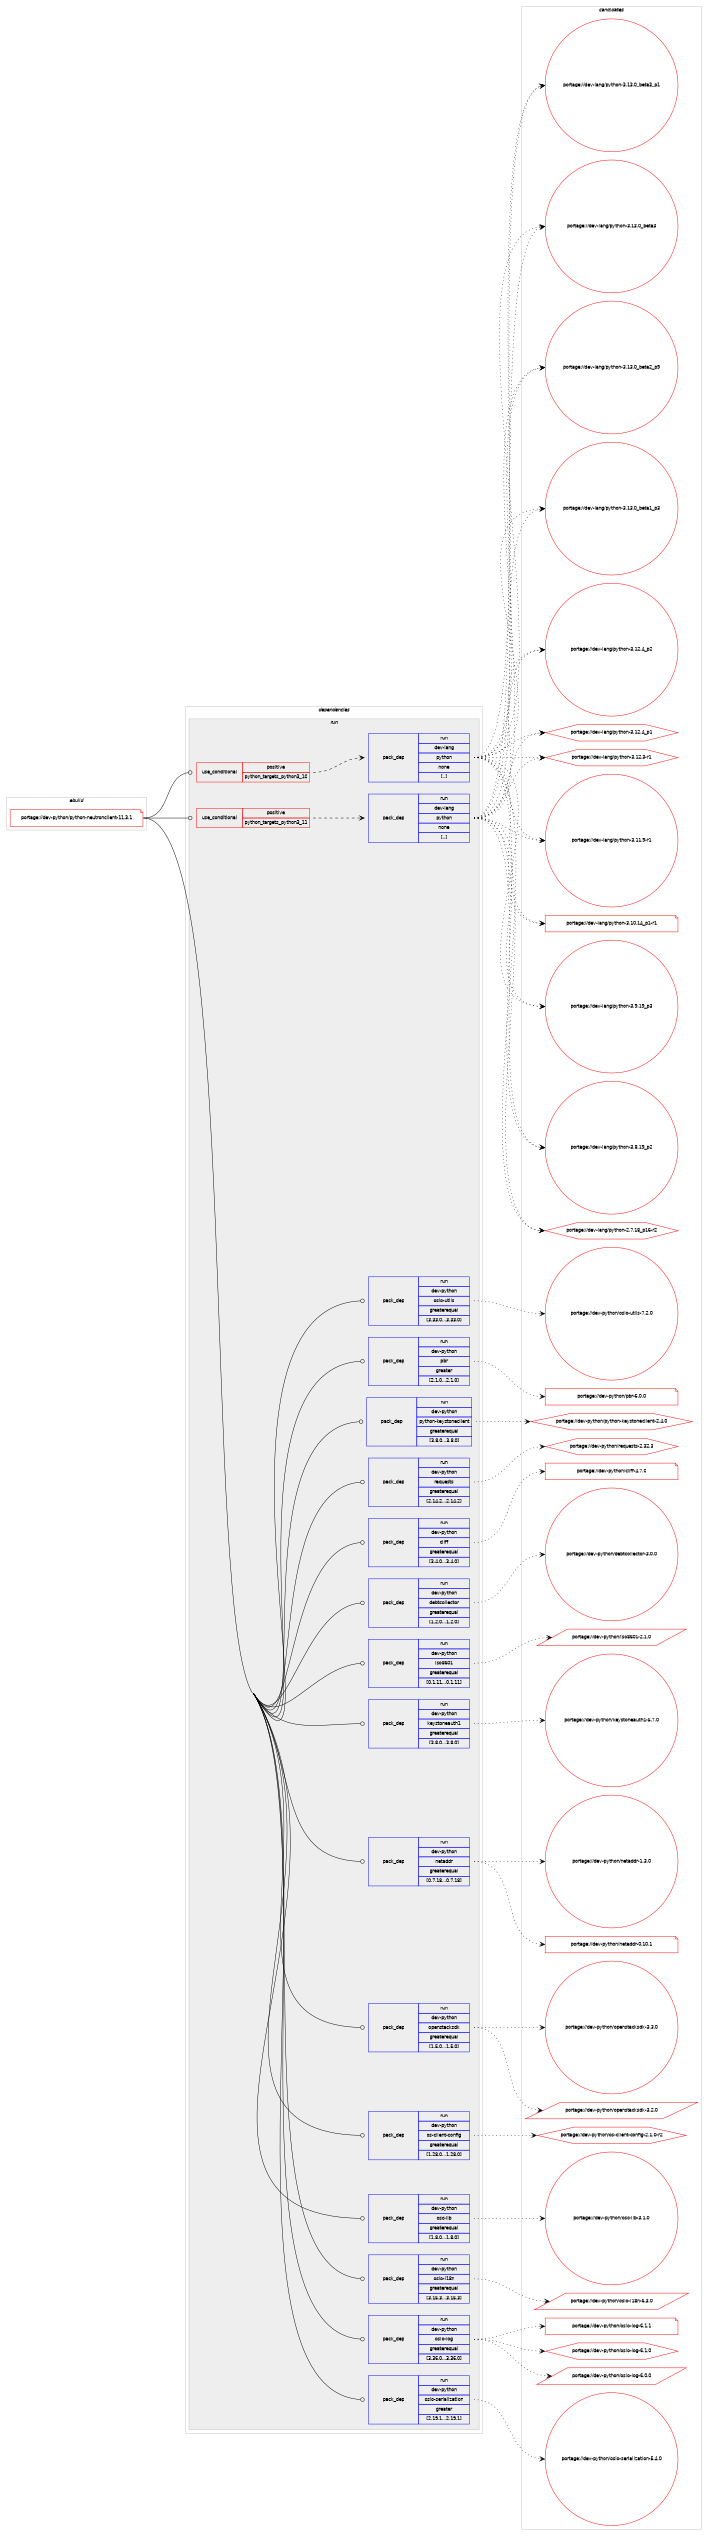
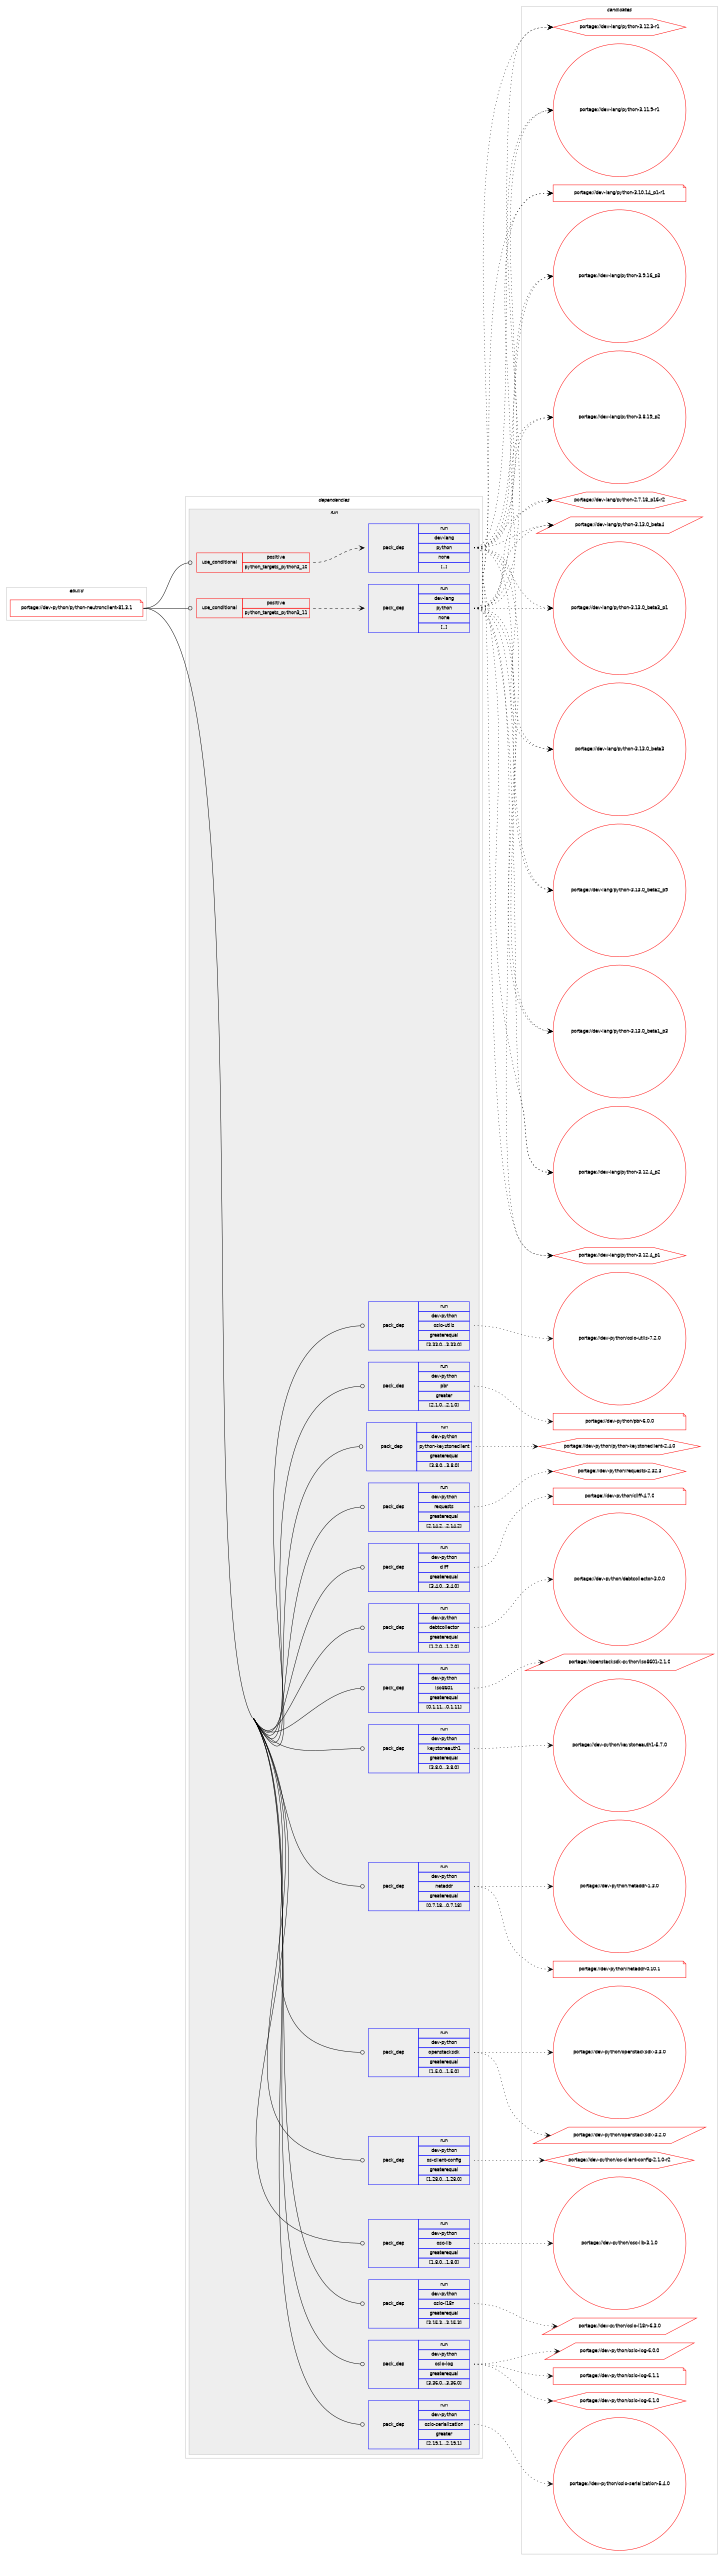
none -> (620, 525)
(77, 818) -> (77, 608)
(612, 1007) -> (620, 276)
(612, 1637) -> (620, 1662)
